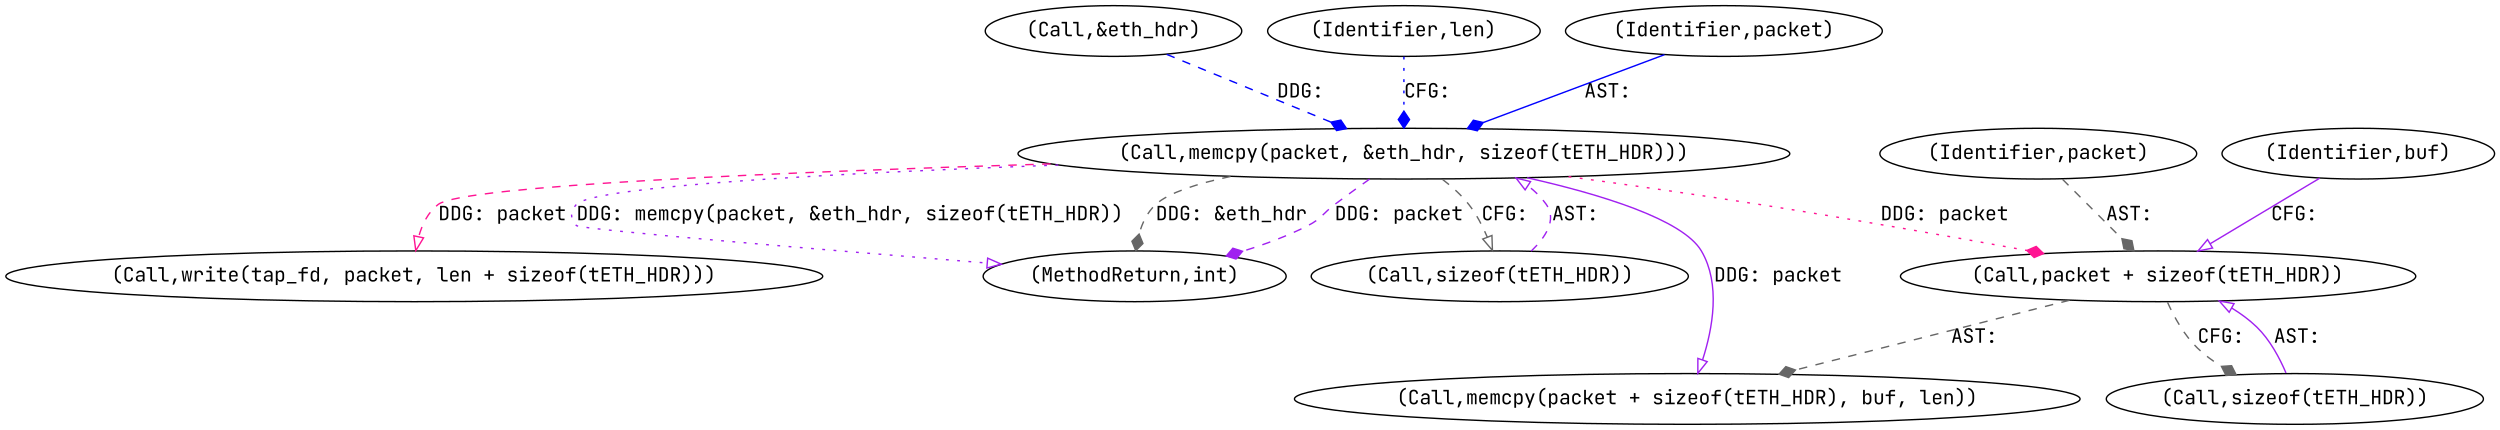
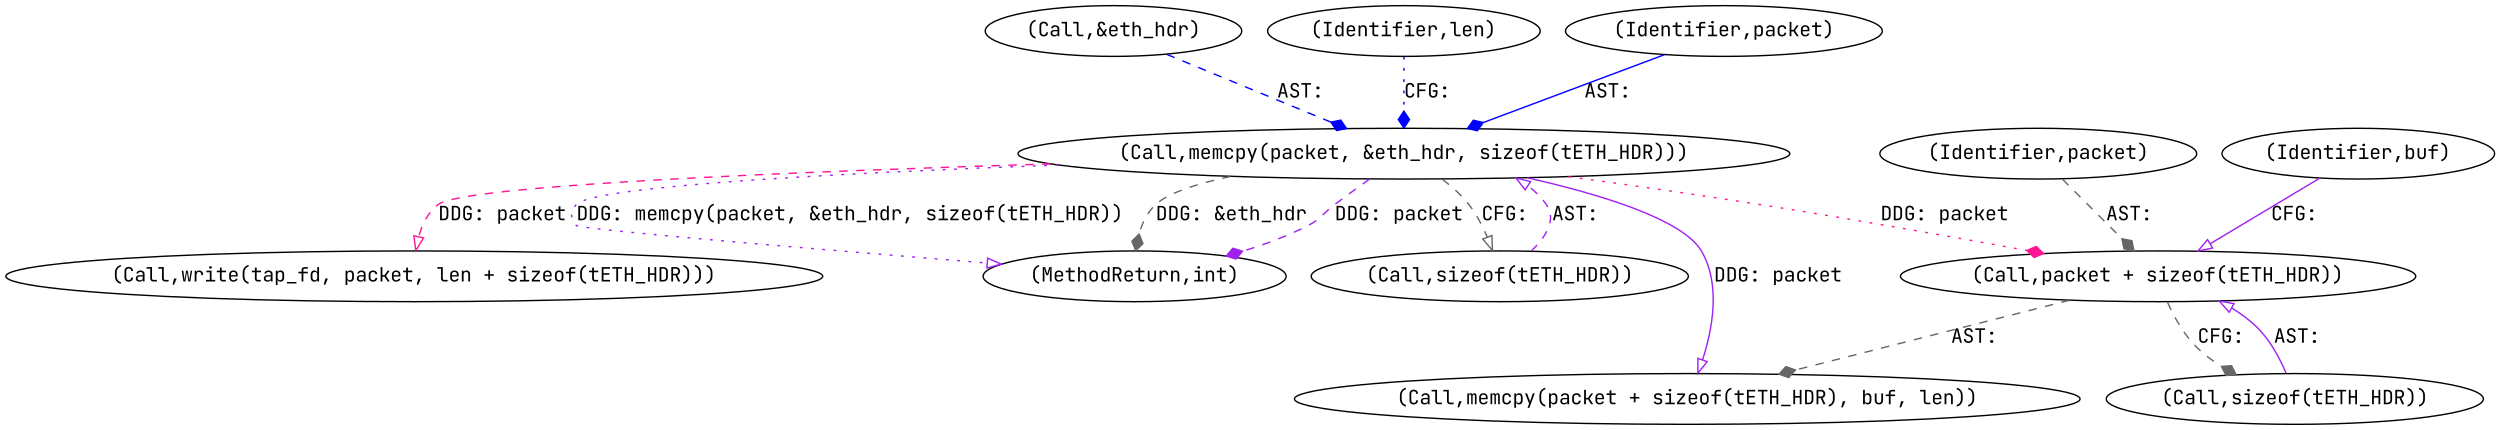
(1307, 92) -> (1307, 92)
